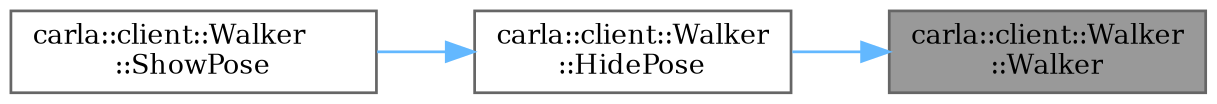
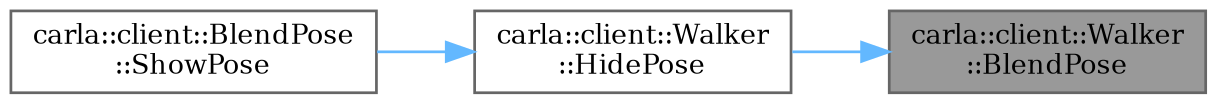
(194, 52) -> (194, 52)
(1047, 52) -> (1047, 52)
